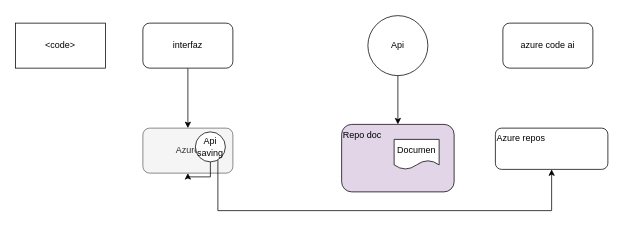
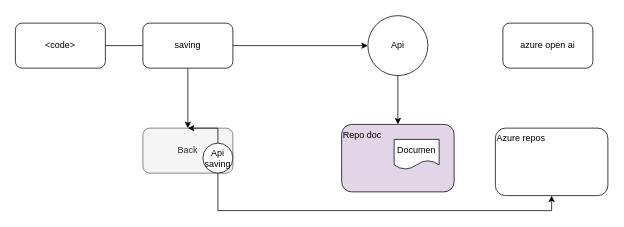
(60, 45) -> (60, 45)
(188, 45) -> (188, 45)
none -> (297, 45)
(548, 45) -> (548, 45)
(210, 147) -> (218, 158)
(552, 149) -> (552, 162)
(188, 150) -> (188, 150)
